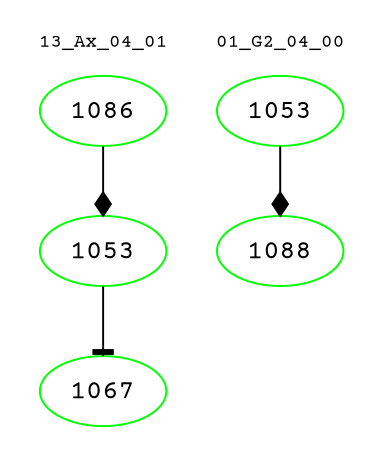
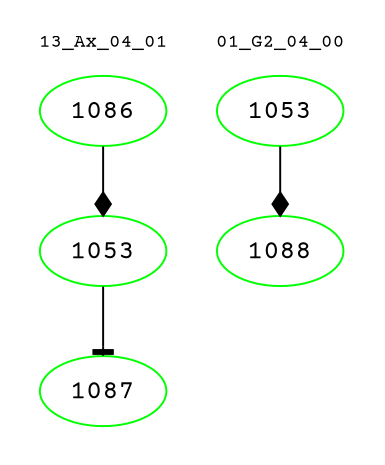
(103, 391) -> (103, 391)
